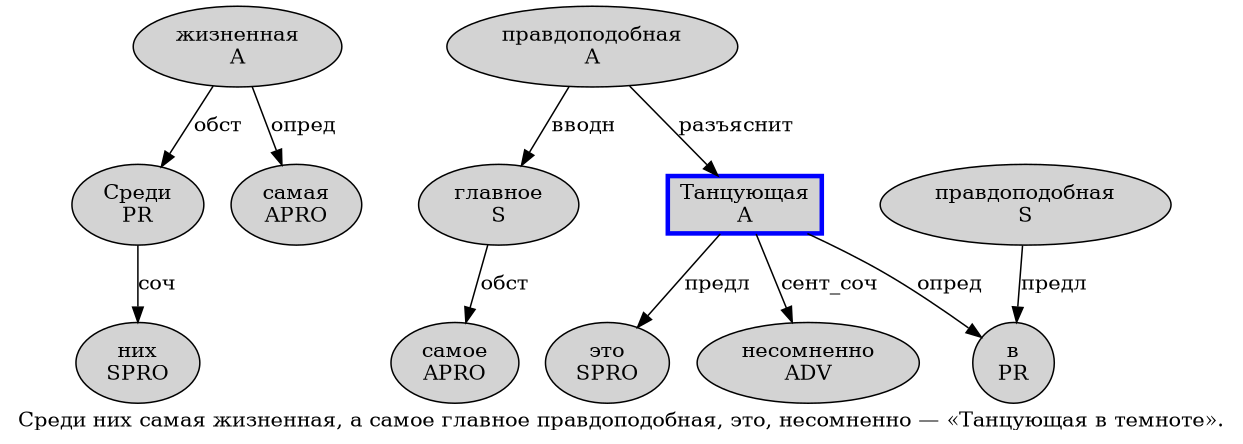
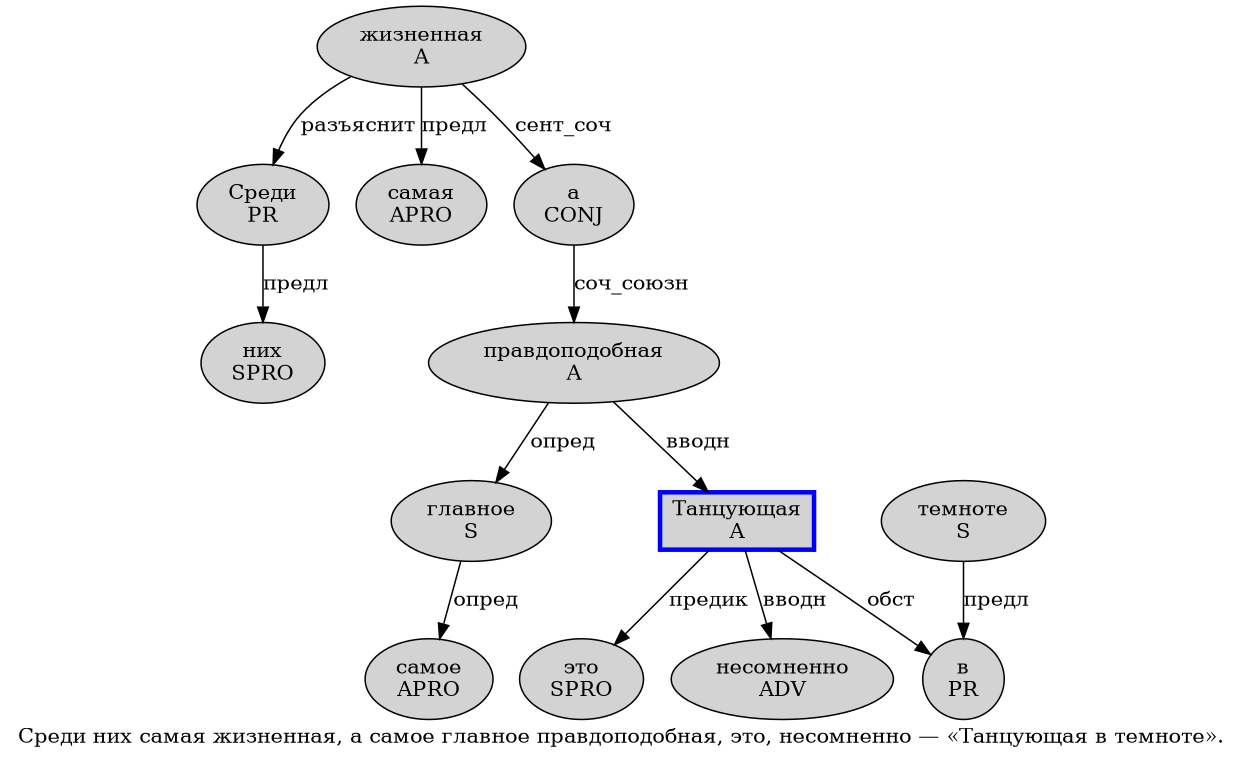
(218, 126) -> (358, 126)
(303, 126) -> (455, 126)
(584, 126) -> (563, 442)
(736, 126) -> (699, 442)
none -> (574, 205)
(1026, 205) -> (964, 521)
(157, 284) -> (296, 284)
(505, 284) -> (486, 600)
(718, 284) -> (709, 600)
(829, 284) -> (795, 600)
(949, 284) -> (891, 600)
